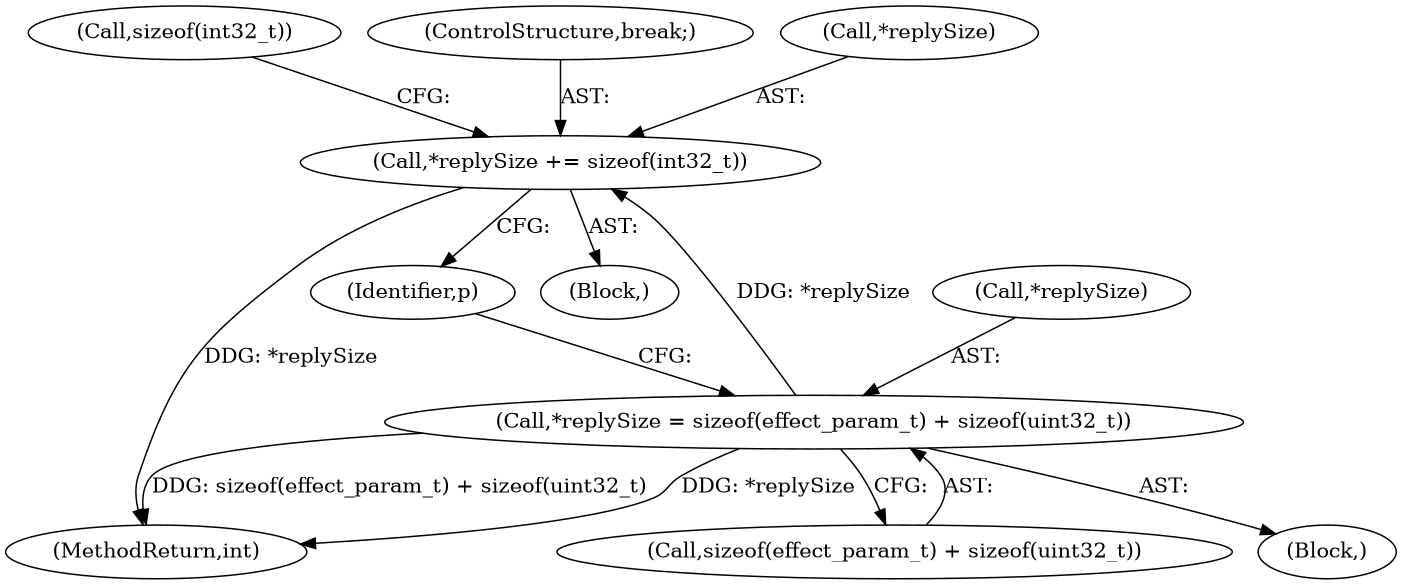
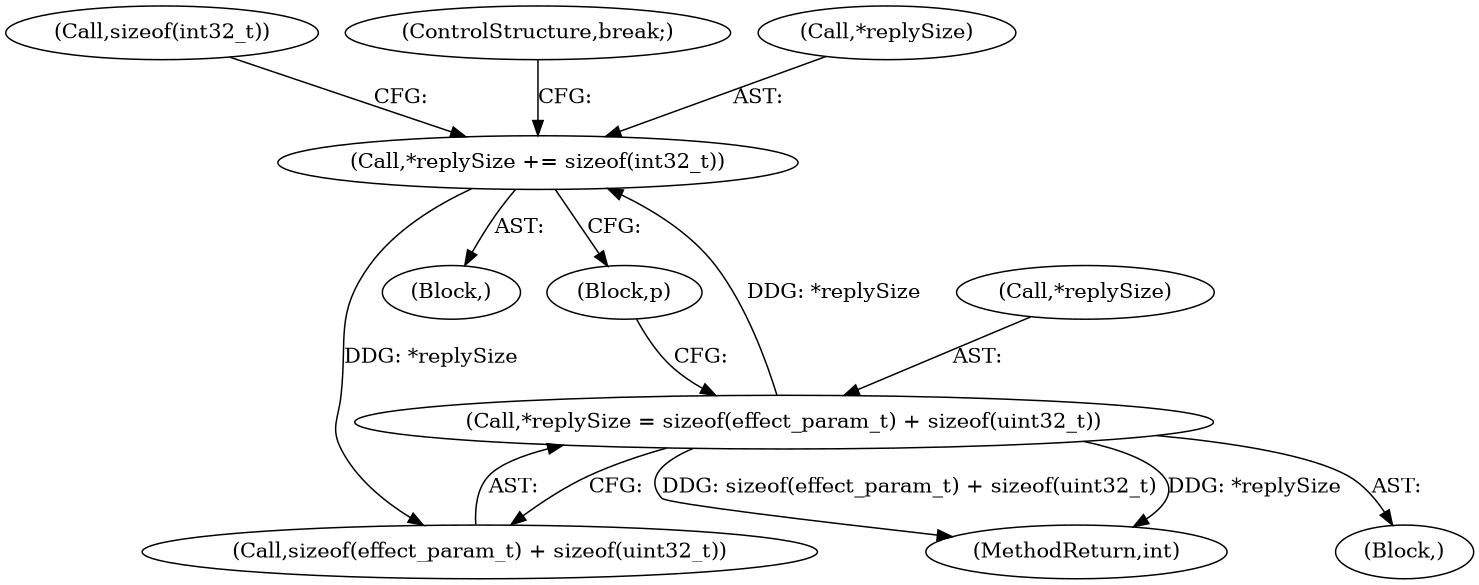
(589, 98) -> (569, 98)
(413, 292) -> (624, 292)
(250, 303) -> (344, 340)
